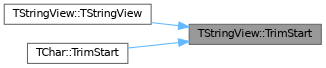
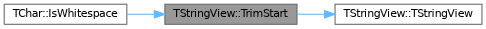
(165, 24) -> (311, 14)
(78, 53) -> (66, 14)
